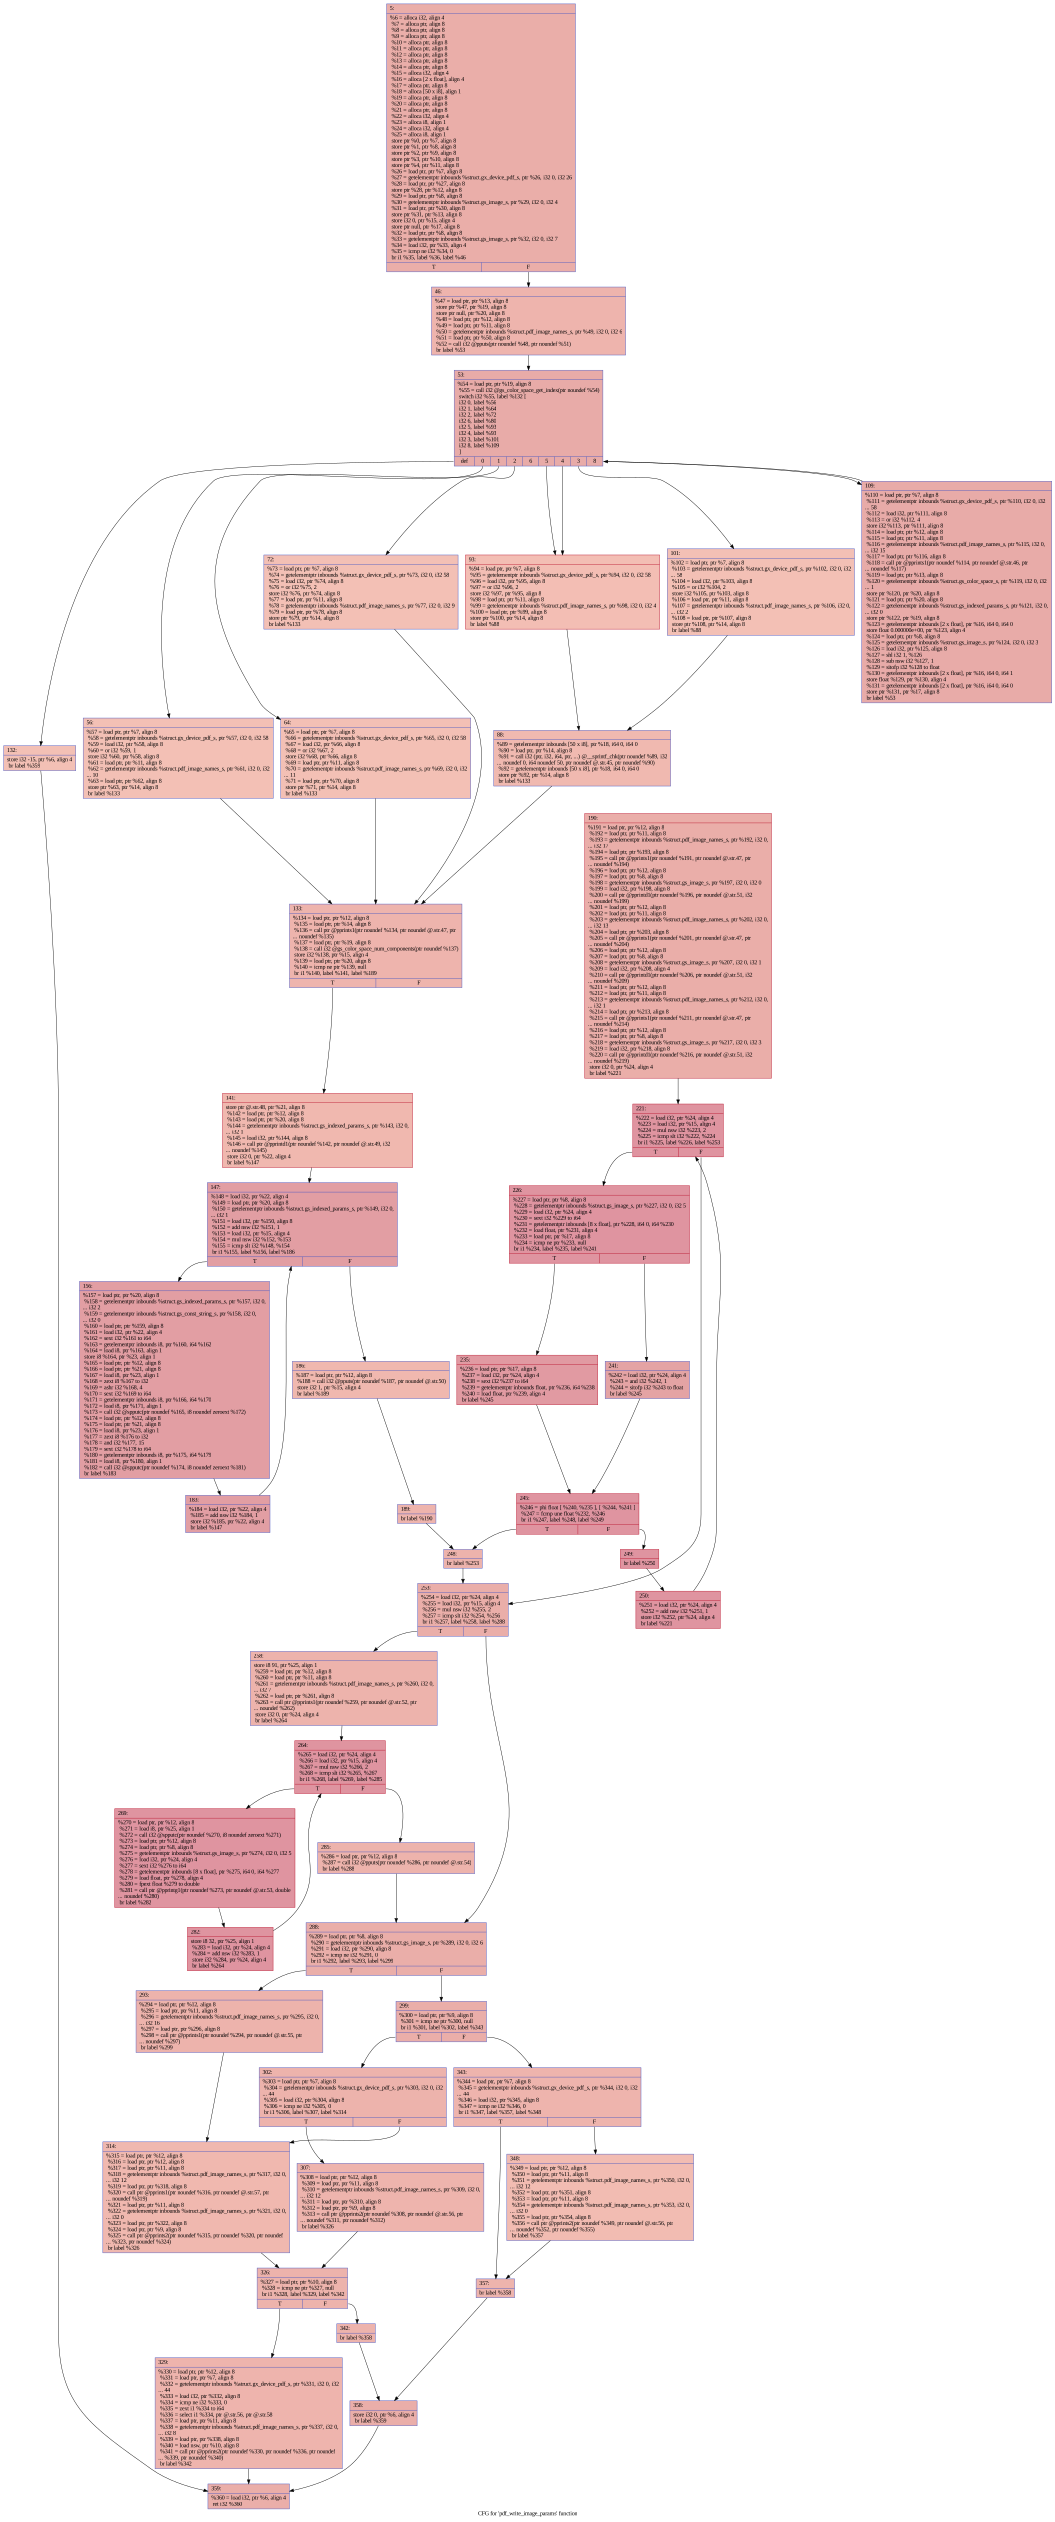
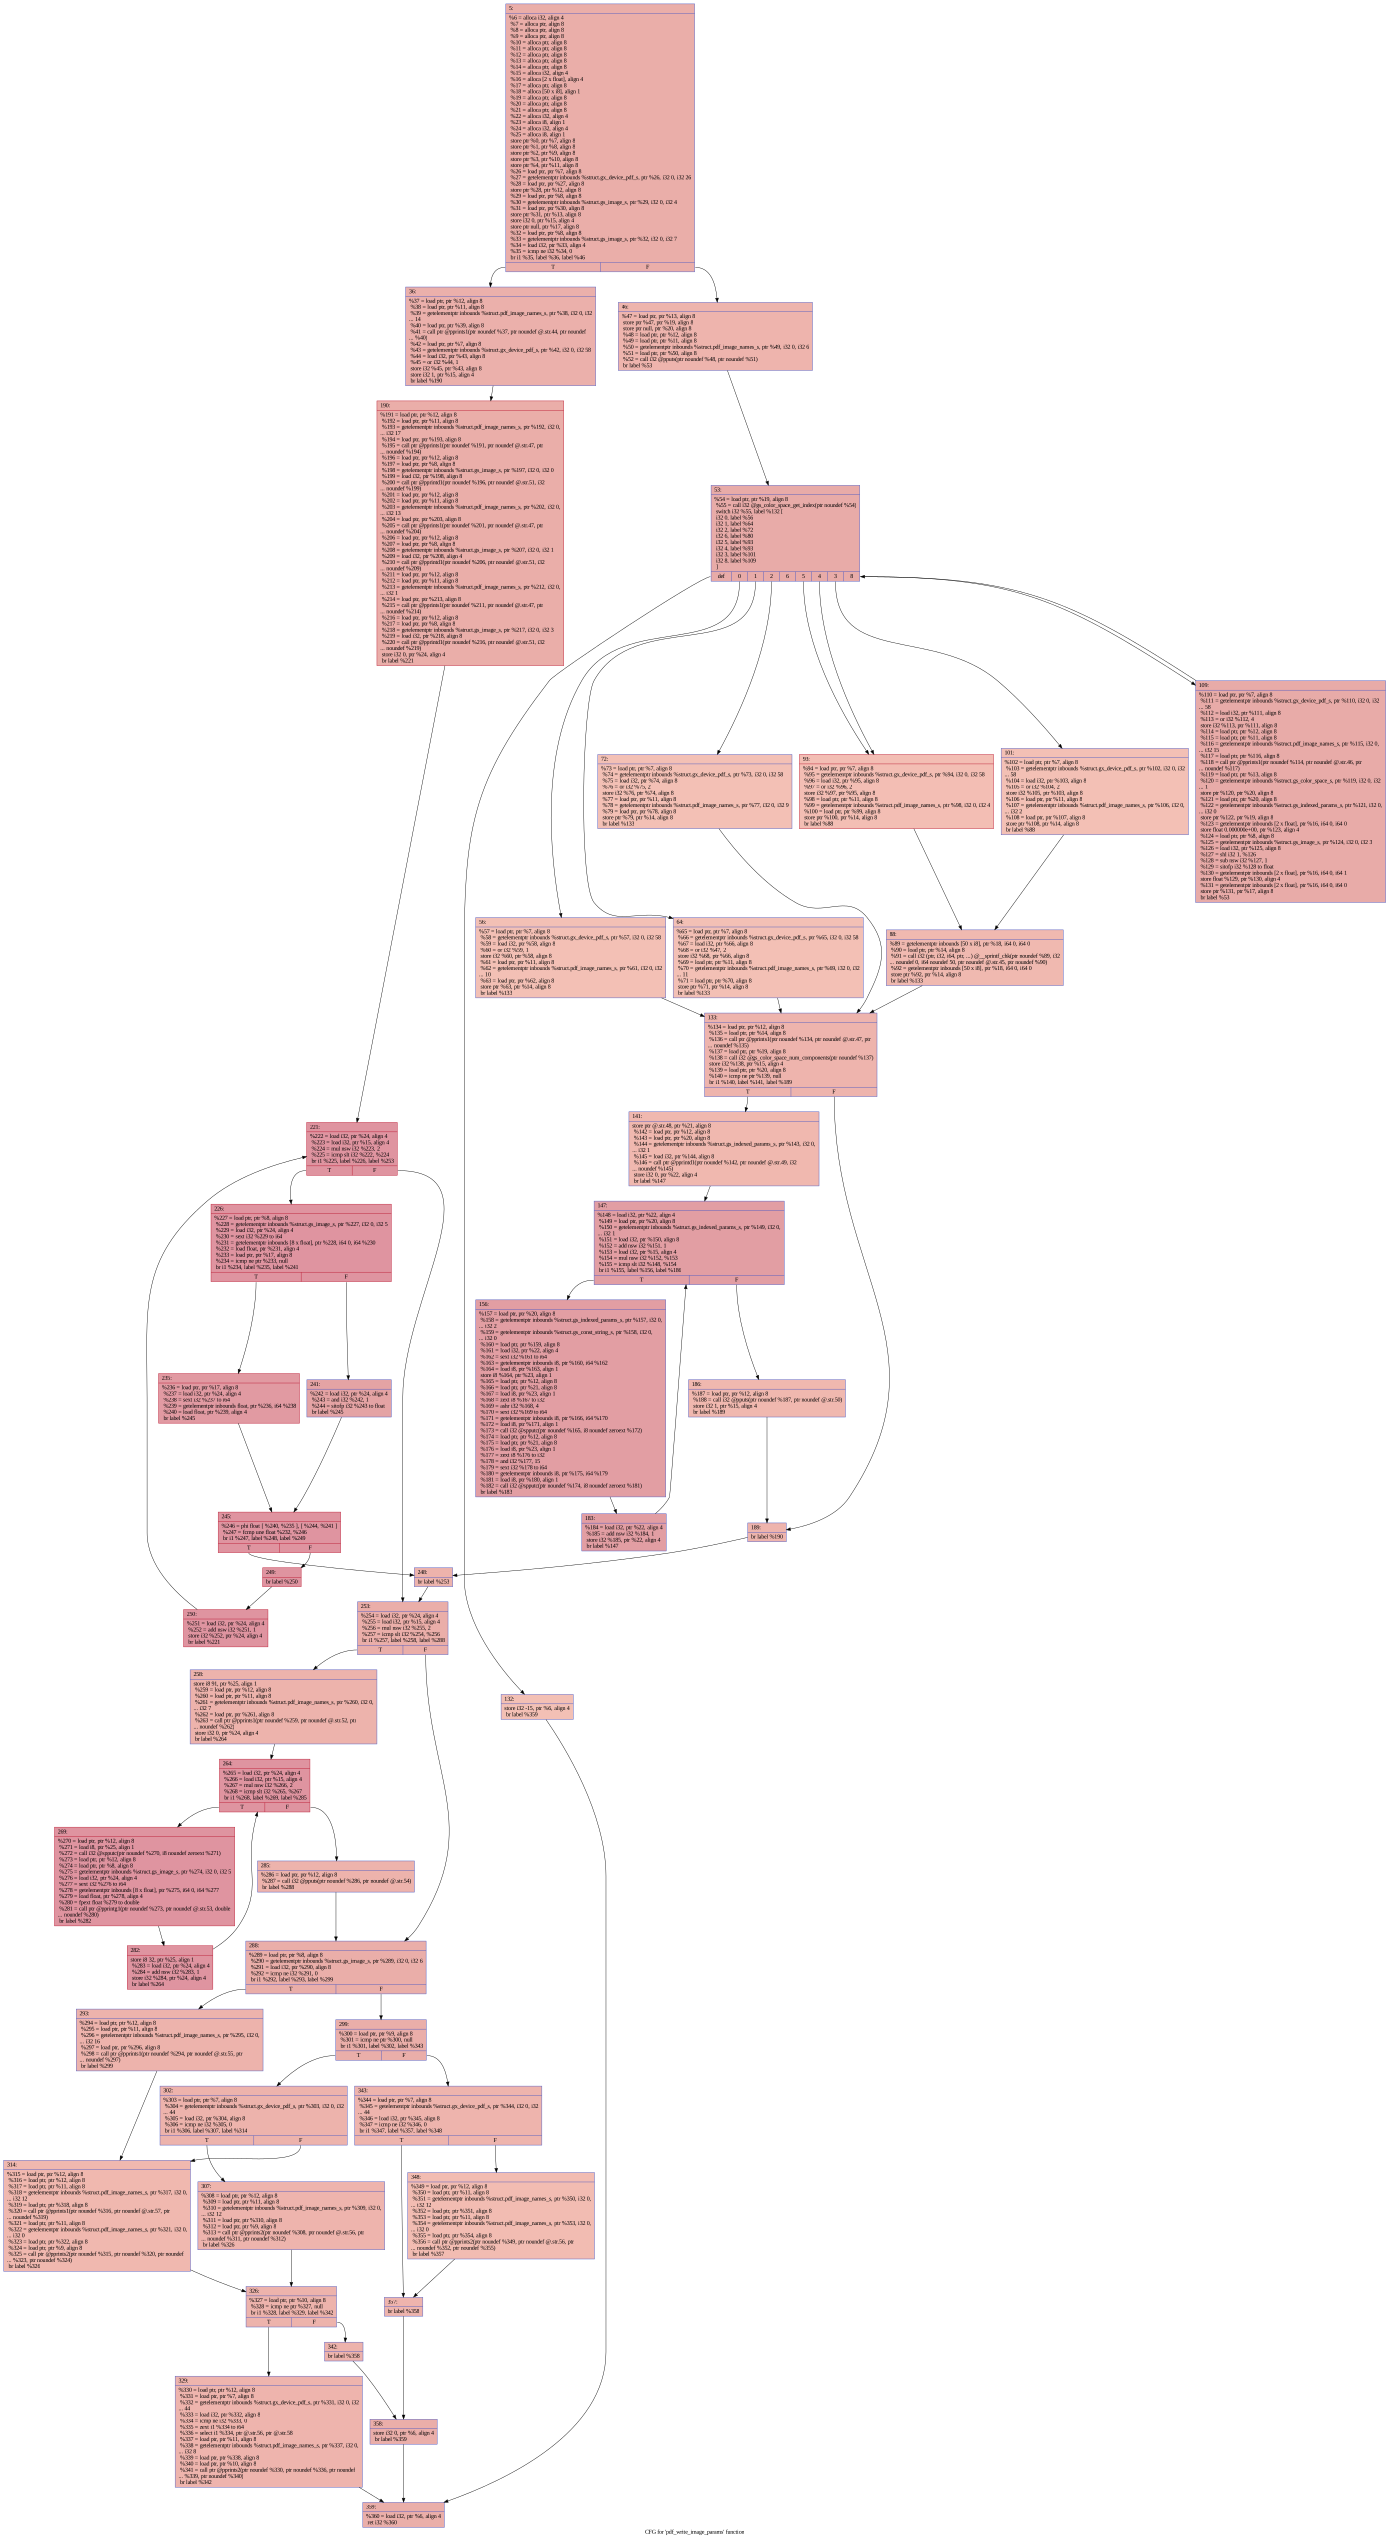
none -> (501, 336)
(309, 750) -> (701, 950)
(318, 1130) -> (724, 1149)
none -> (884, 1333)
(199, 2445) -> (217, 2464)
